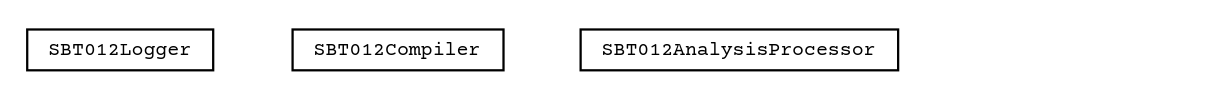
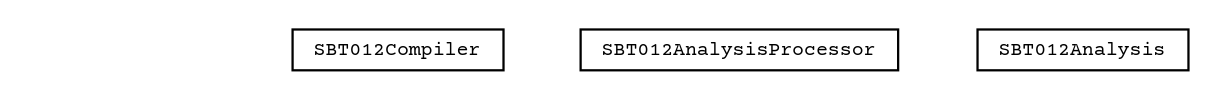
(120, 50) -> none
none -> (1082, 50)
